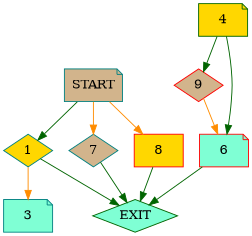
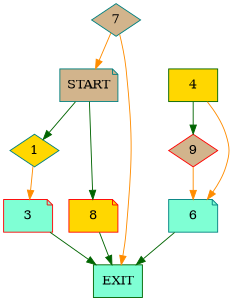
(223, 20) -> (193, 85)
(232, 81) -> (229, 146)
(93, 113) -> (105, 47)
(123, 115) -> (91, 146)
(159, 151) -> (93, 216)
(224, 151) -> (193, 216)
(111, 179) -> (131, 145)
(76, 180) -> (69, 246)
(28, 216) -> (28, 216)
(135, 216) -> (118, 281)
